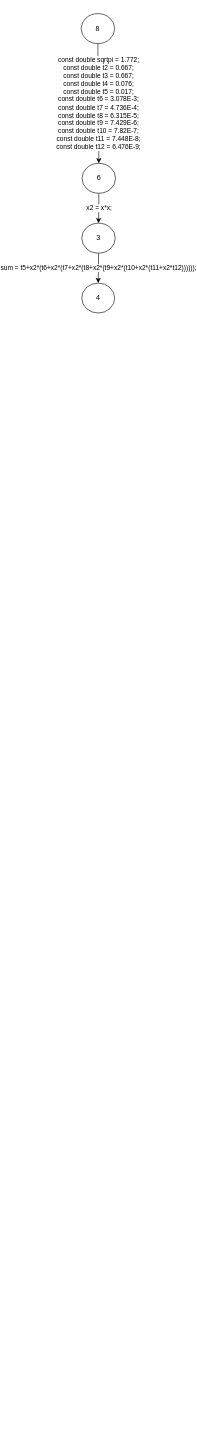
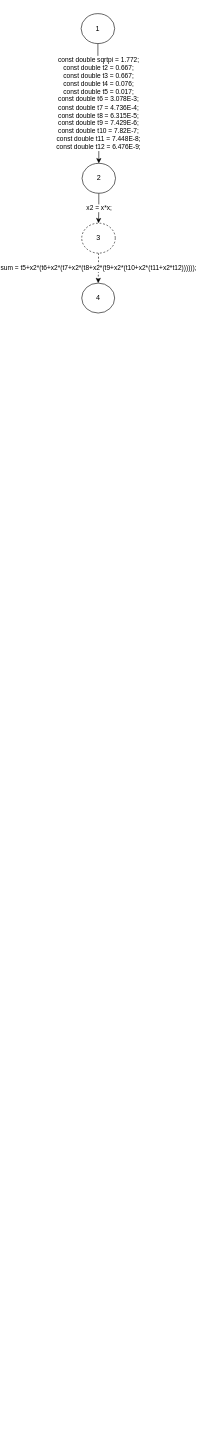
(98, 27) -> (98, 27)
(99, 177) -> (99, 177)
(99, 237) -> (99, 237)
(99, 265) -> (99, 265)
